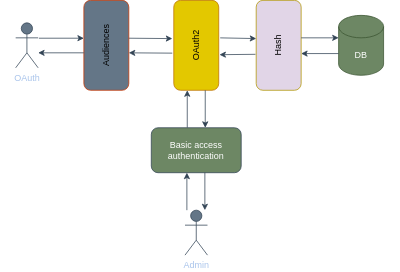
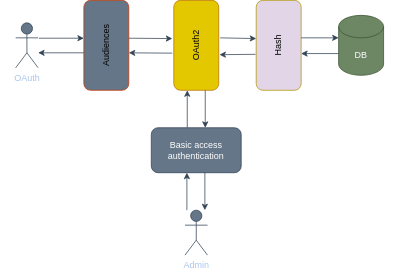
(196, 150) -> (196, 150)
